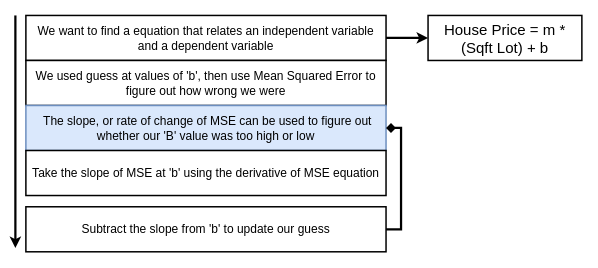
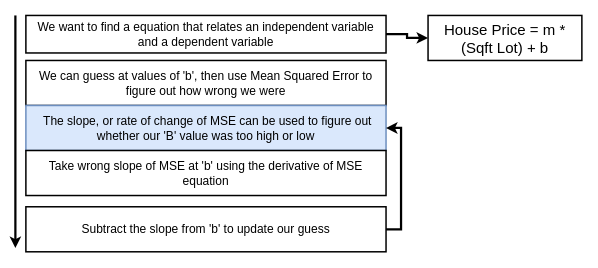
(206, 38) -> (206, 34)
(206, 83) -> (206, 83)
(395, 128) -> (396, 128)
(206, 173) -> (206, 173)
